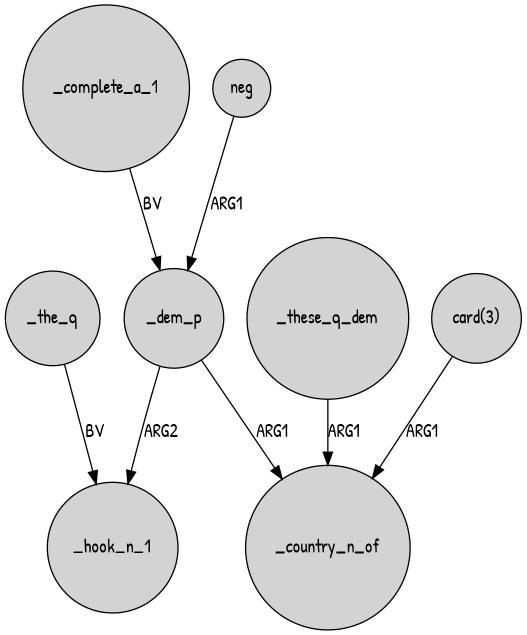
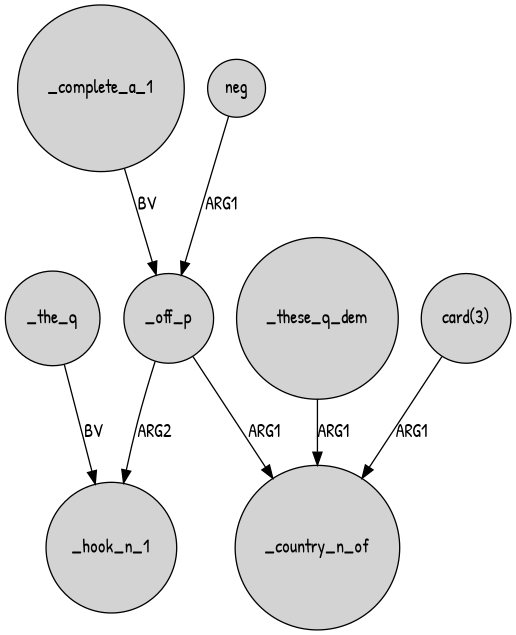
(174, 318) -> (169, 318)
